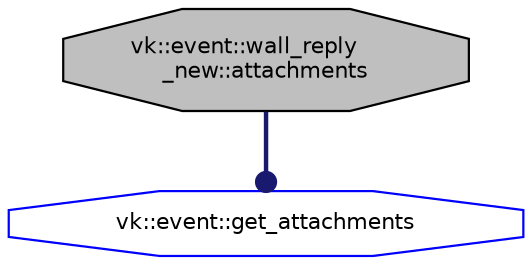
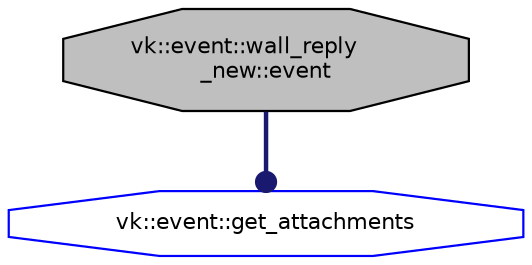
(266, 60) -> (266, 60)
